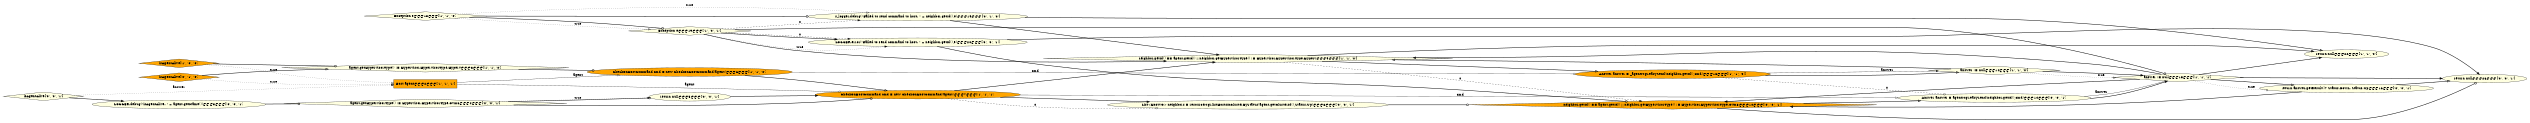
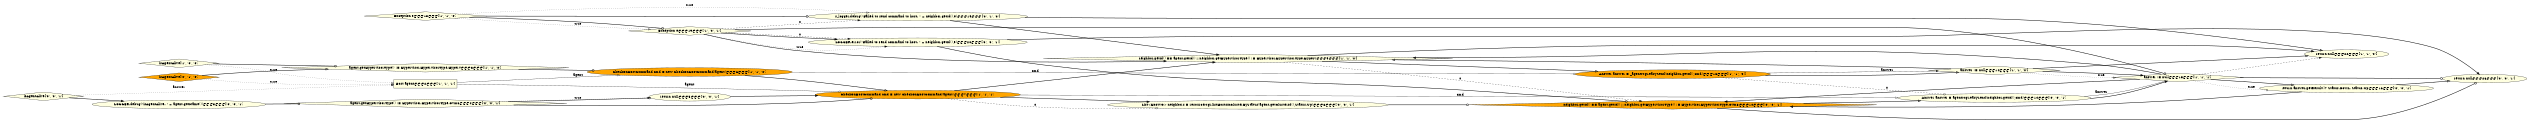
none -> (2169, 62)
(179, 63) -> (179, 63)
(2259, 66) -> (2259, 66)
(2340, 78) -> (2340, 78)
(425, 84) -> (425, 84)
